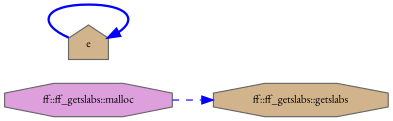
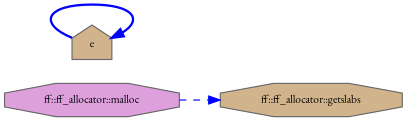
(88, 100) -> (92, 100)
(301, 100) -> (311, 100)
